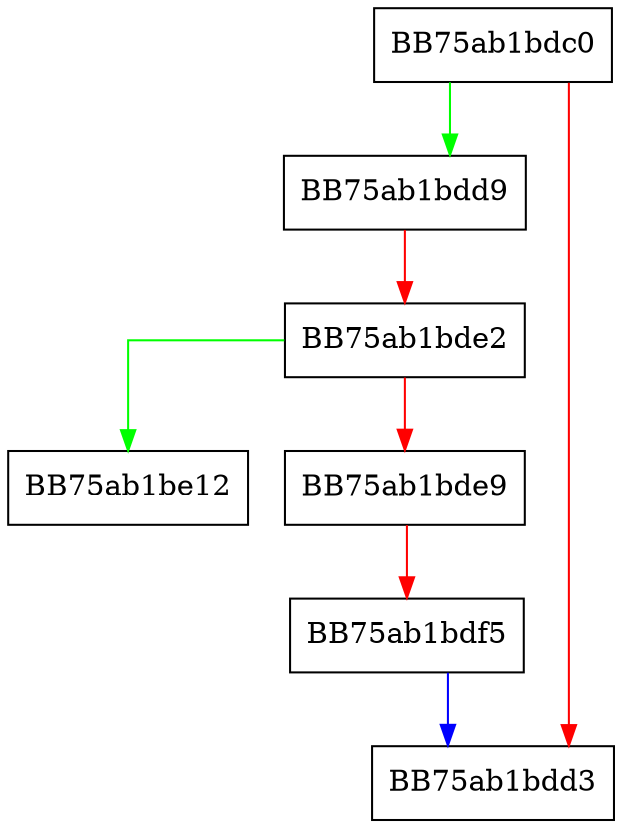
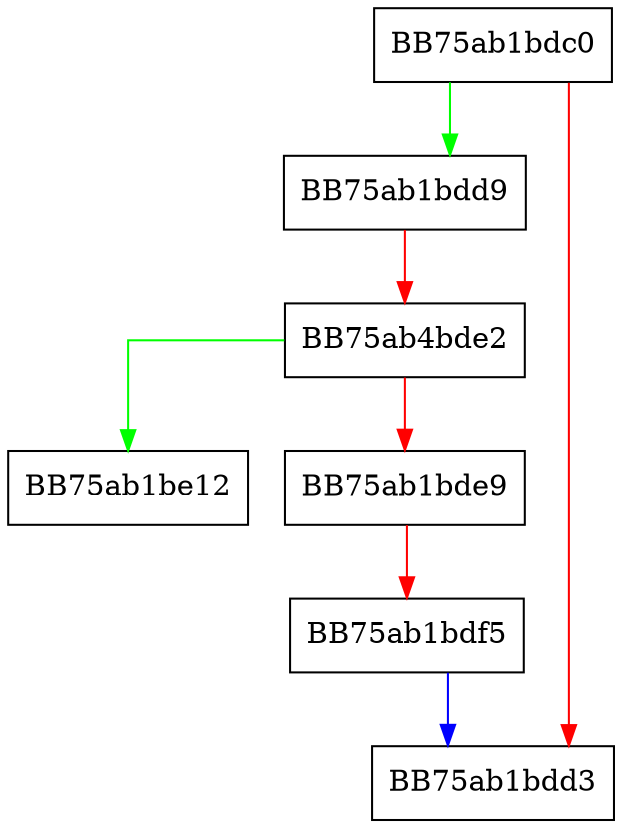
(405, 340) -> (405, 340)
